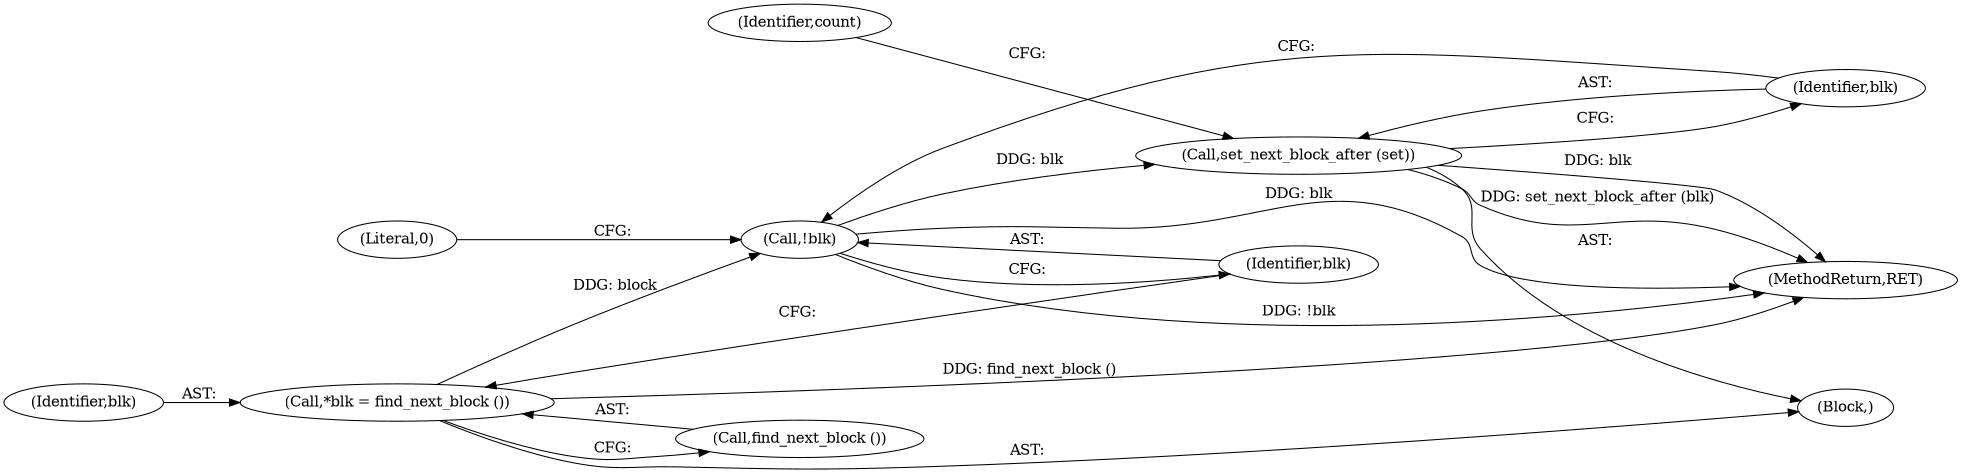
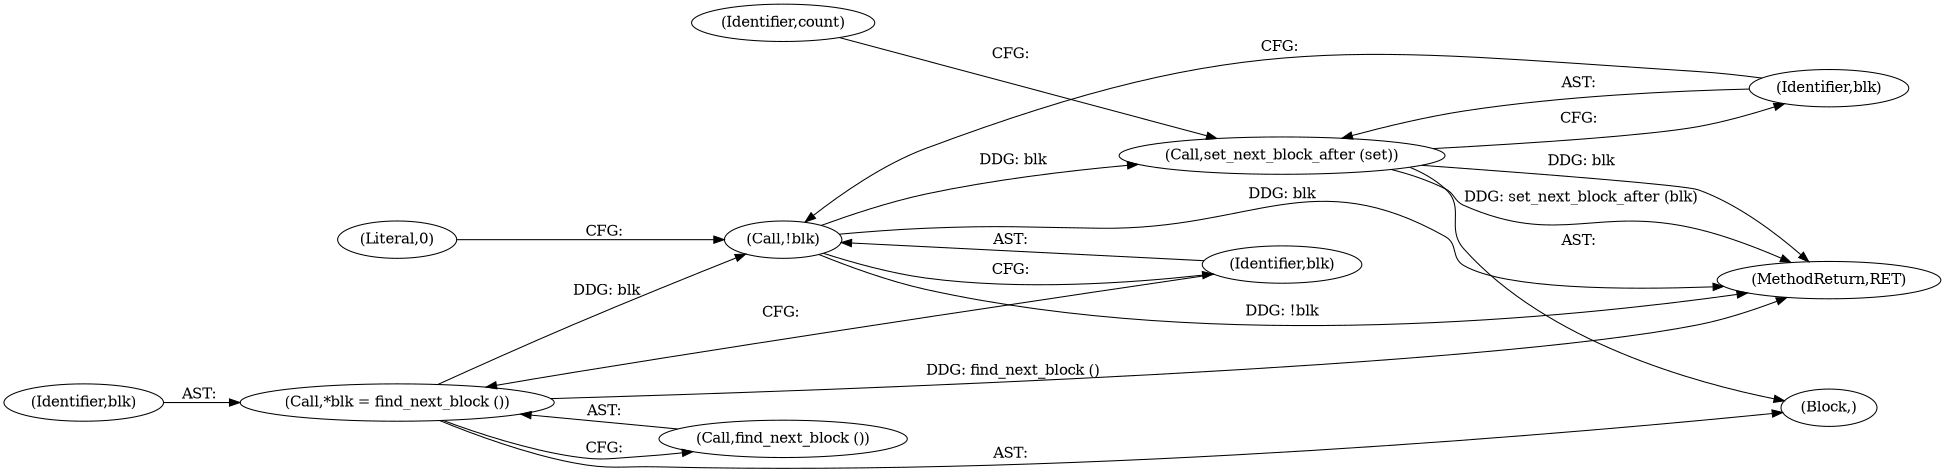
(615, 286) -> (607, 291)
